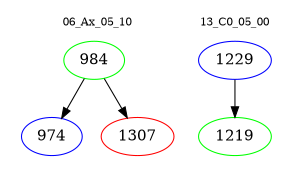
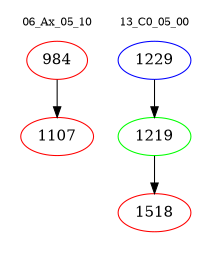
(94, 60) -> (57, 60)
(52, 137) -> none
(138, 137) -> (57, 137)
none -> (155, 213)
